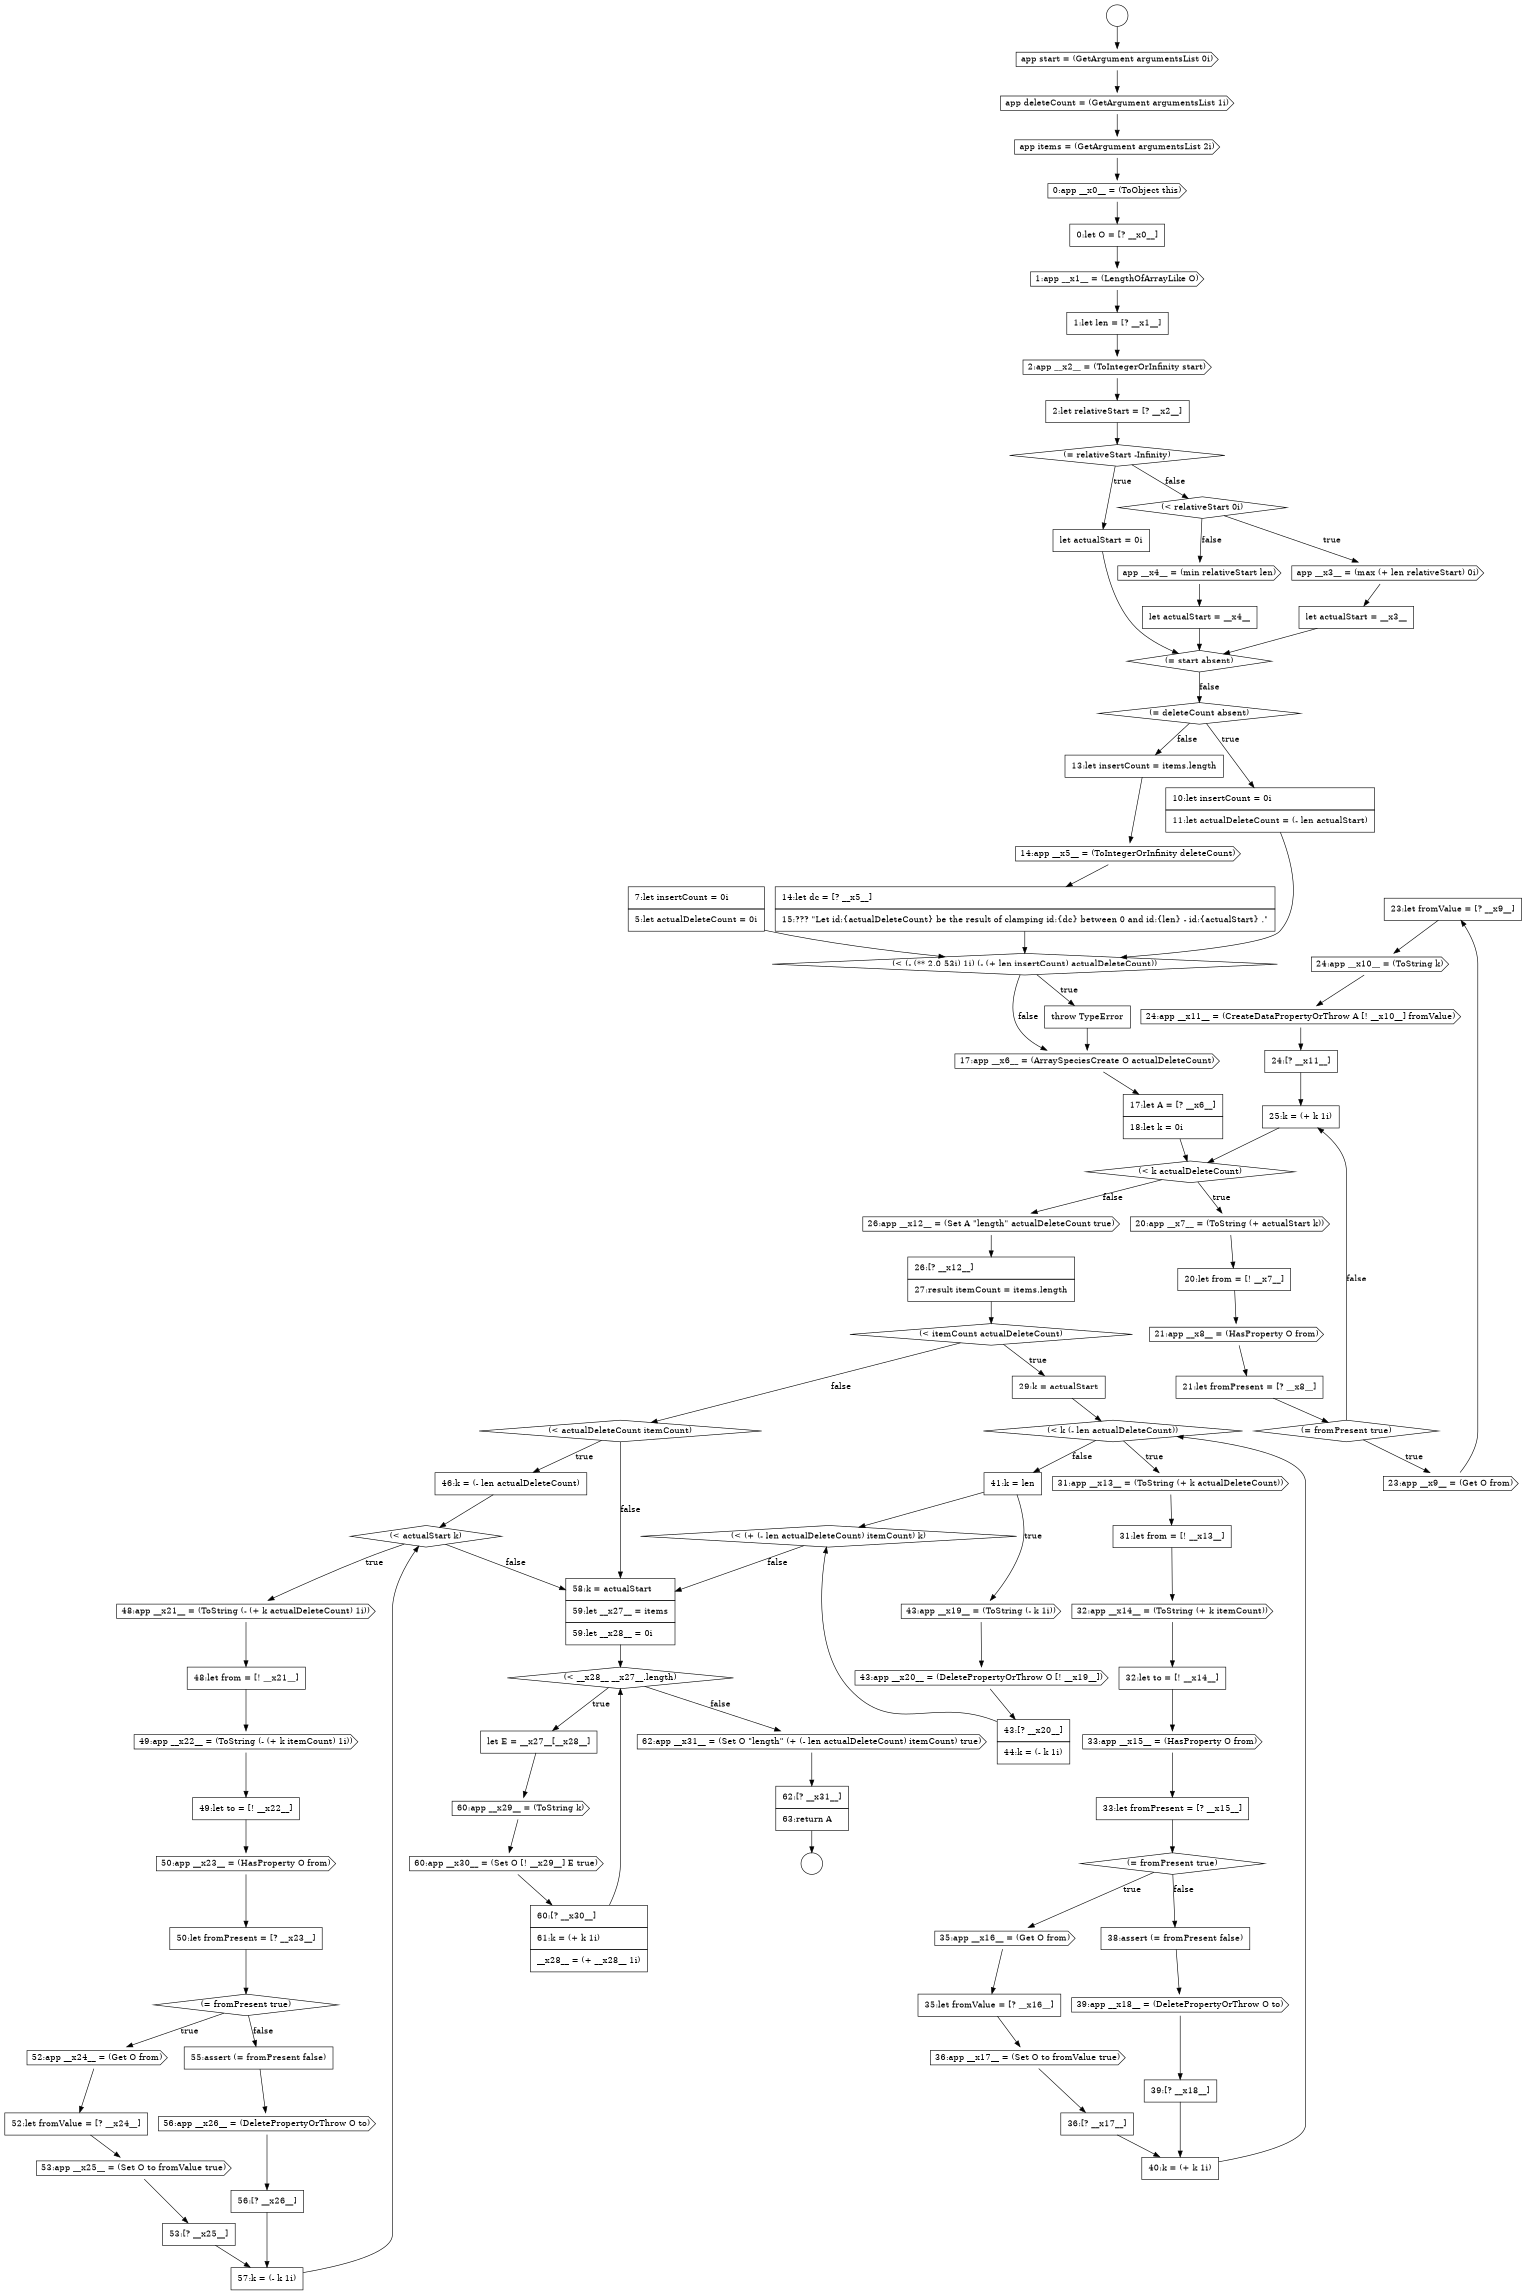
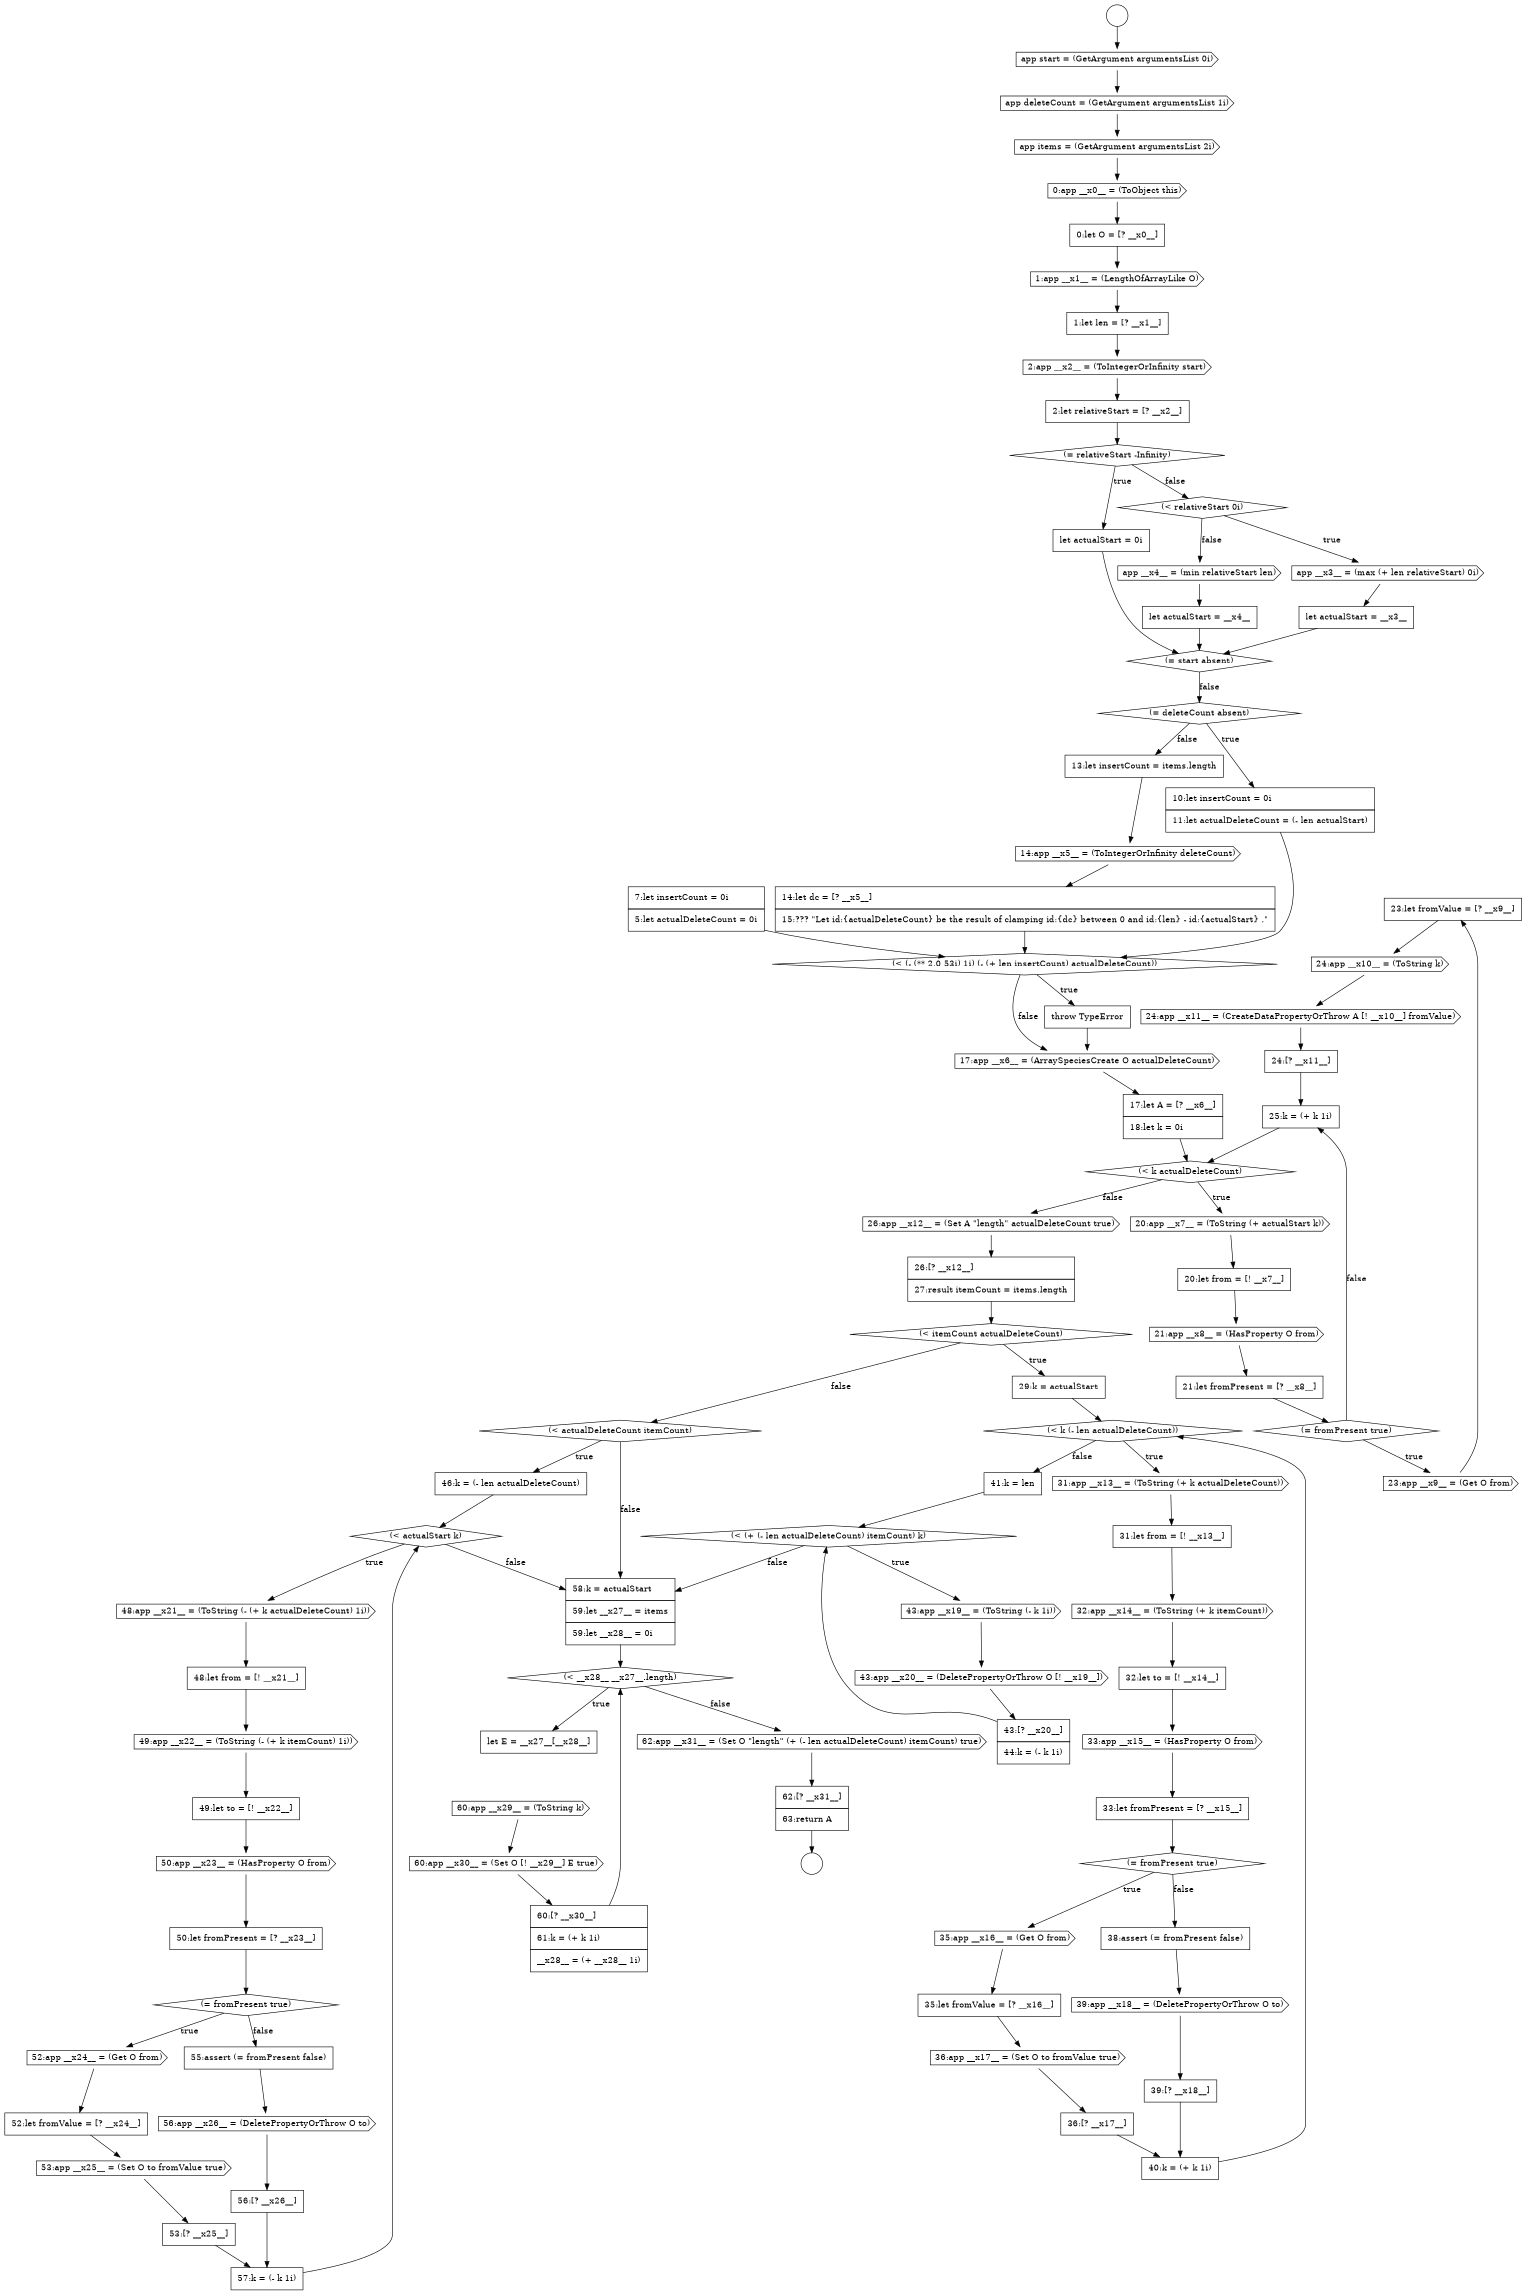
(1021, 1548) -> (901, 1572)
(531, 1772) -> none
